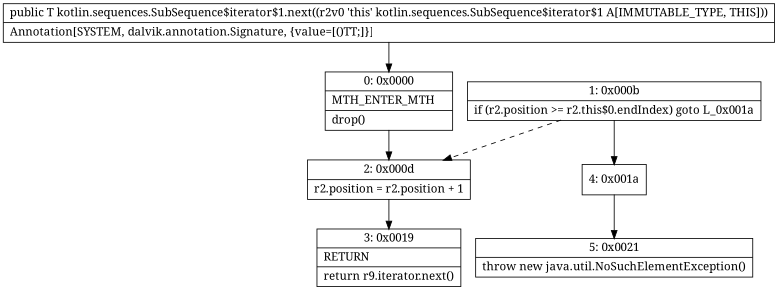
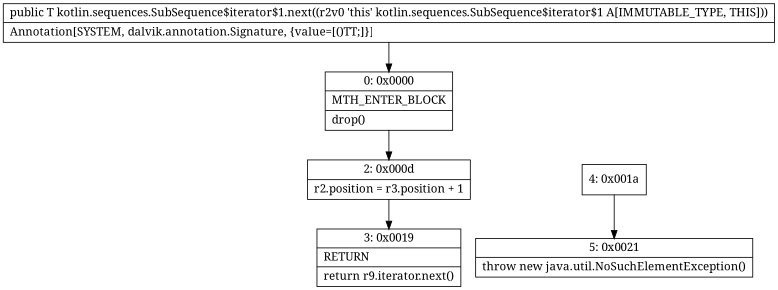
(384, 100) -> (389, 100)
(614, 101) -> none
(389, 189) -> (389, 189)
